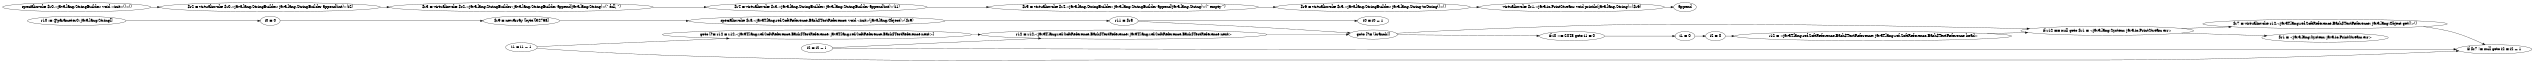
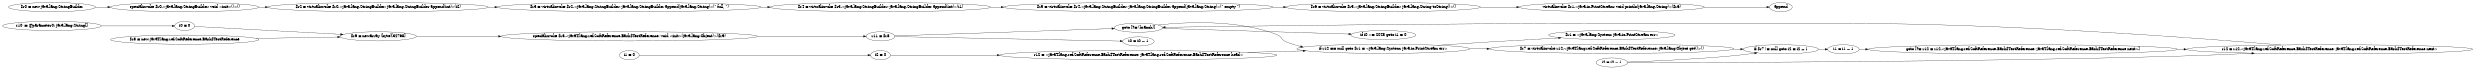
none -> (52, 7)
(1639, 36) -> none
none -> (185, 40)
(1496, 60) -> (1822, 49)
